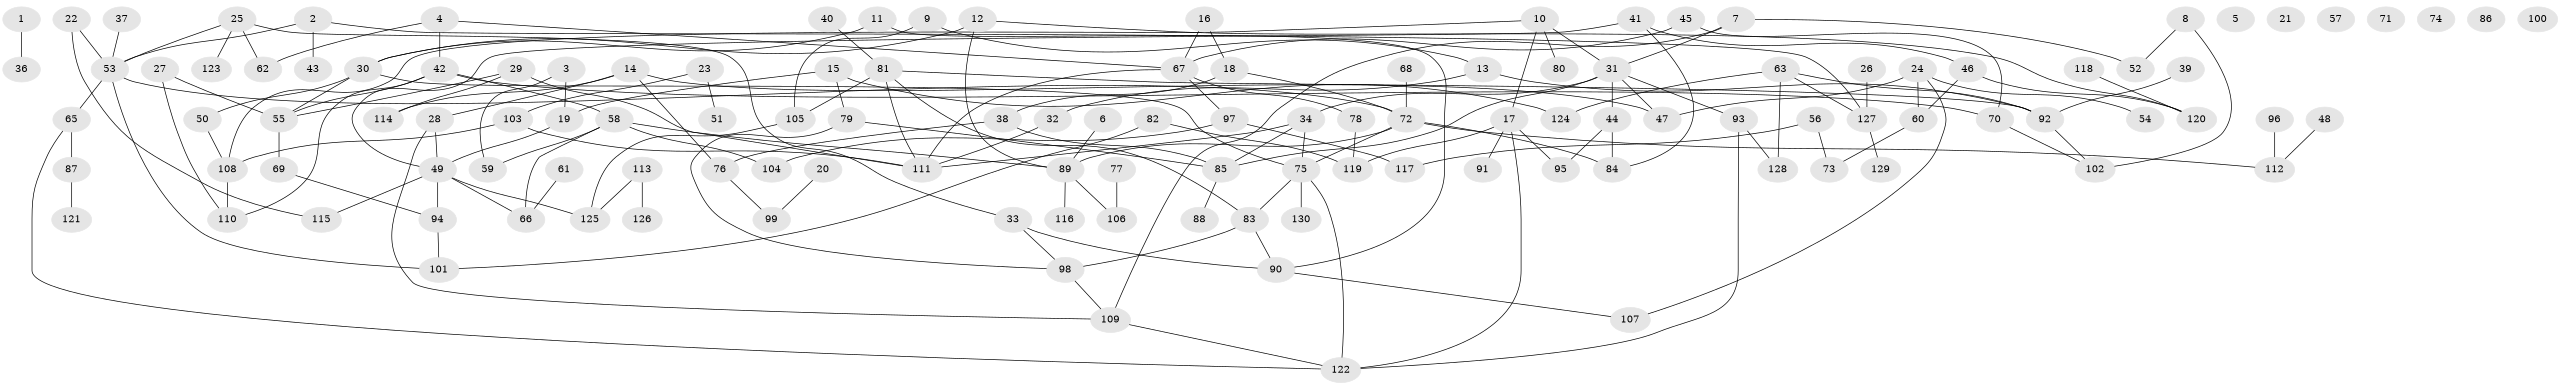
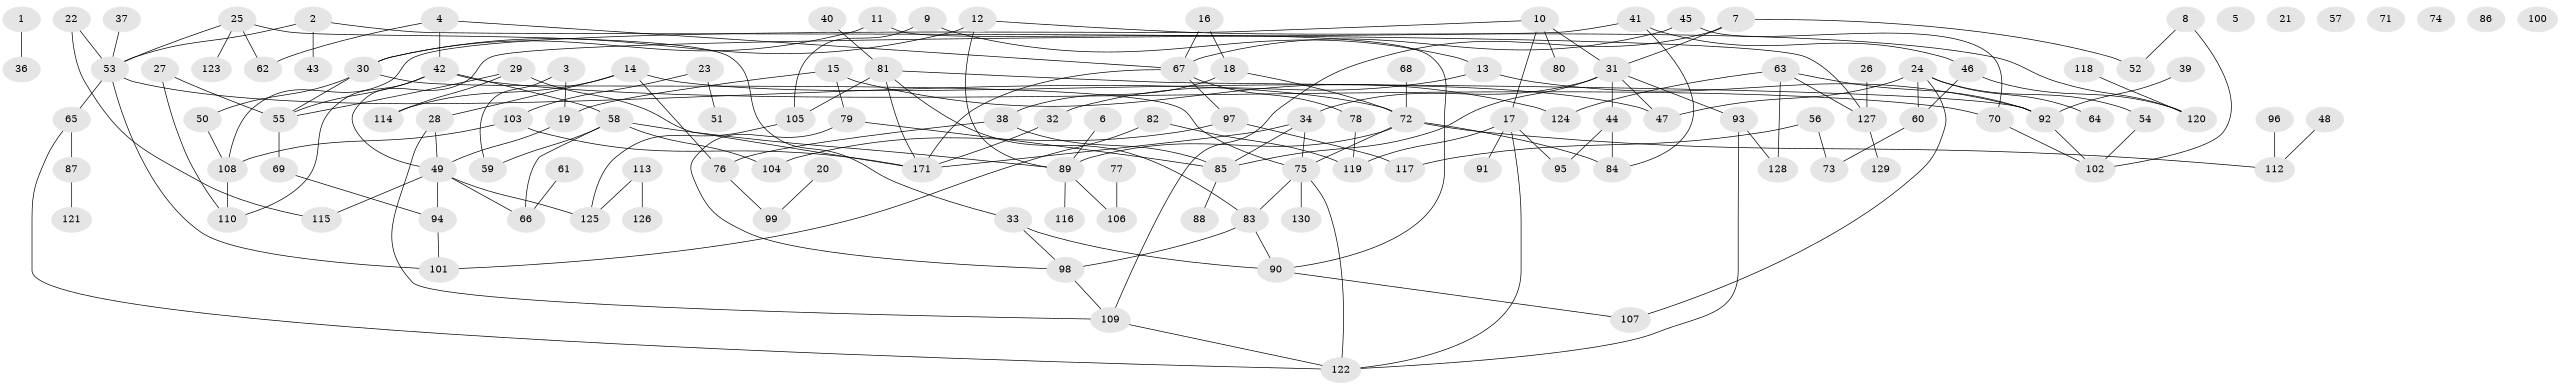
none -> (2095, 120)
none -> (2120, 144)
(922, 170) -> (922, 170)
